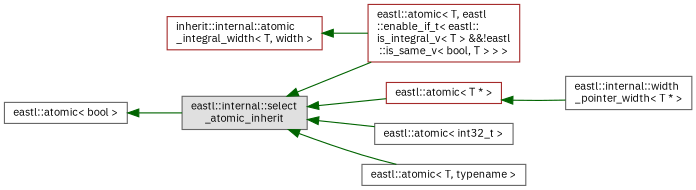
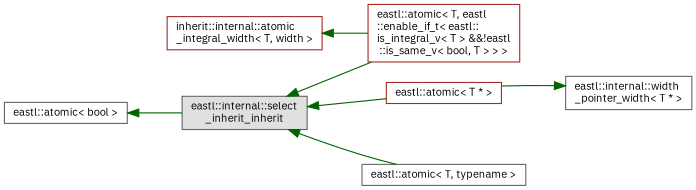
(539, 100) -> (528, 86)
(245, 113) -> (245, 113)
(444, 134) -> none
